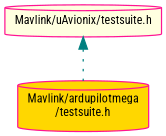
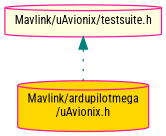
(83, 106) -> (83, 106)
